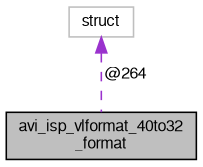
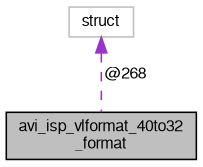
(124, 75) -> (124, 75)
